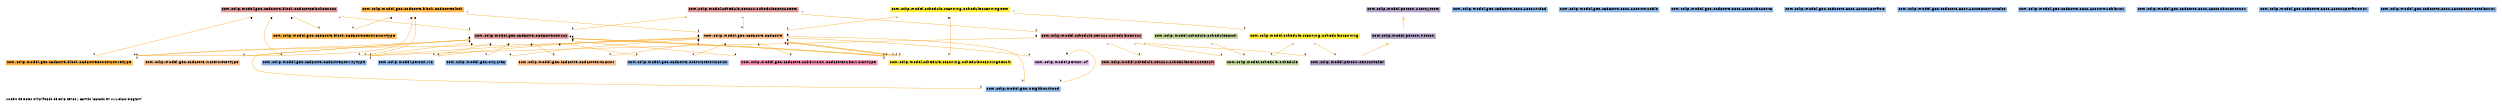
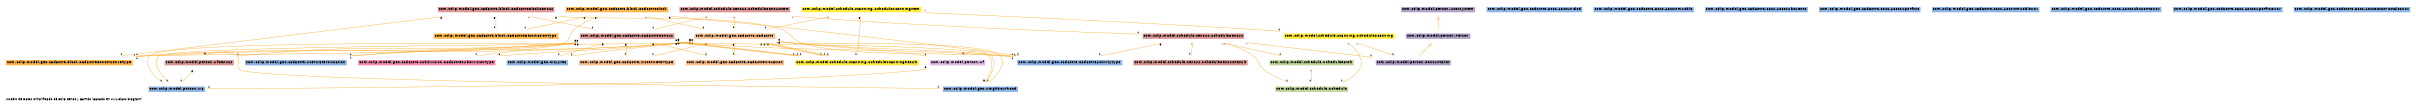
(1952, 10) -> none
none -> (686, 48)
none -> (1253, 49)
none -> (199, 63)
none -> (532, 85)
